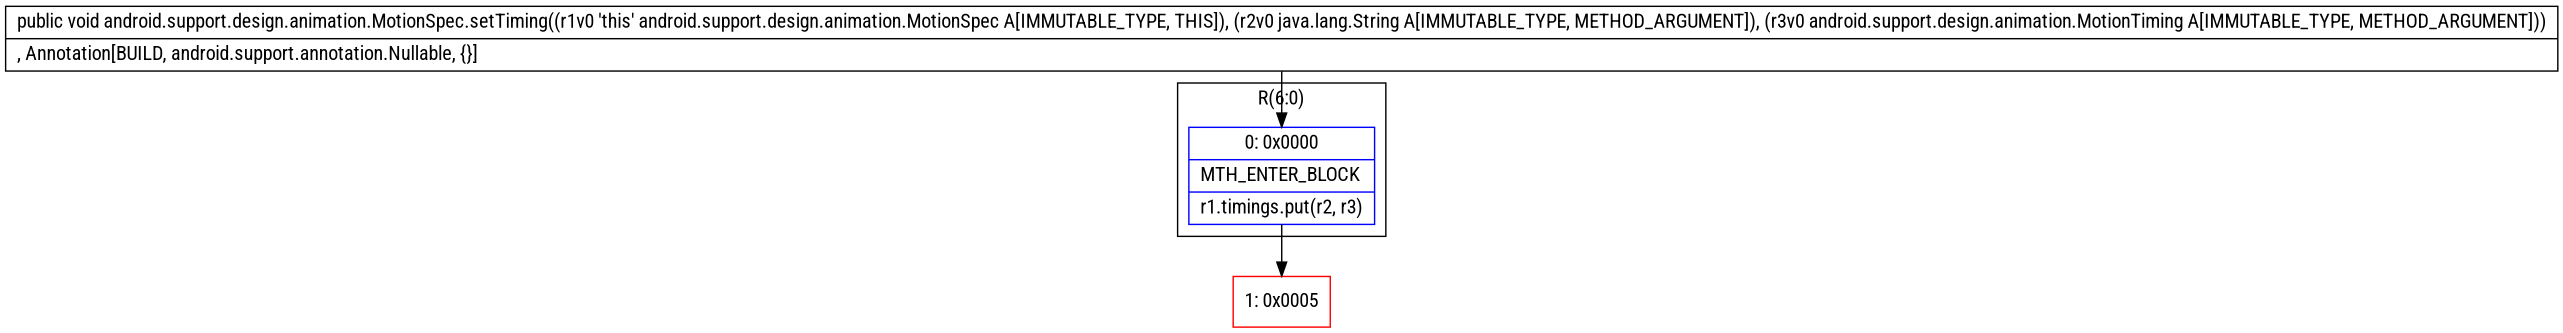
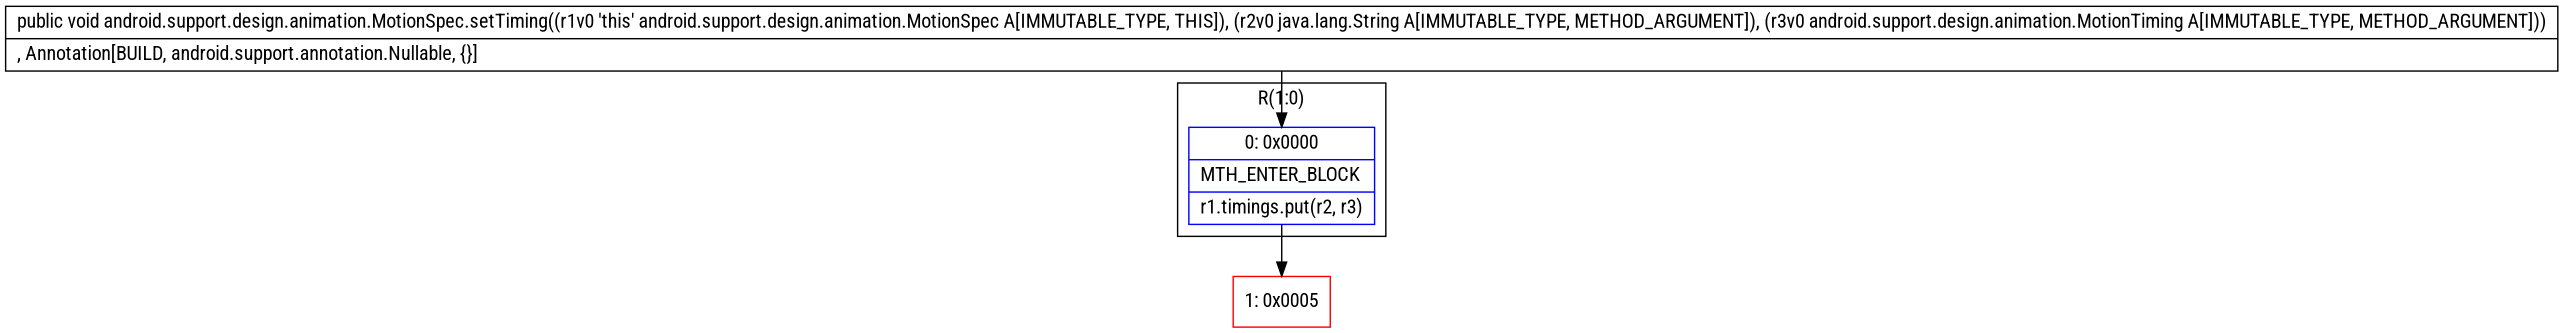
(1282, 99) -> (1282, 99)
